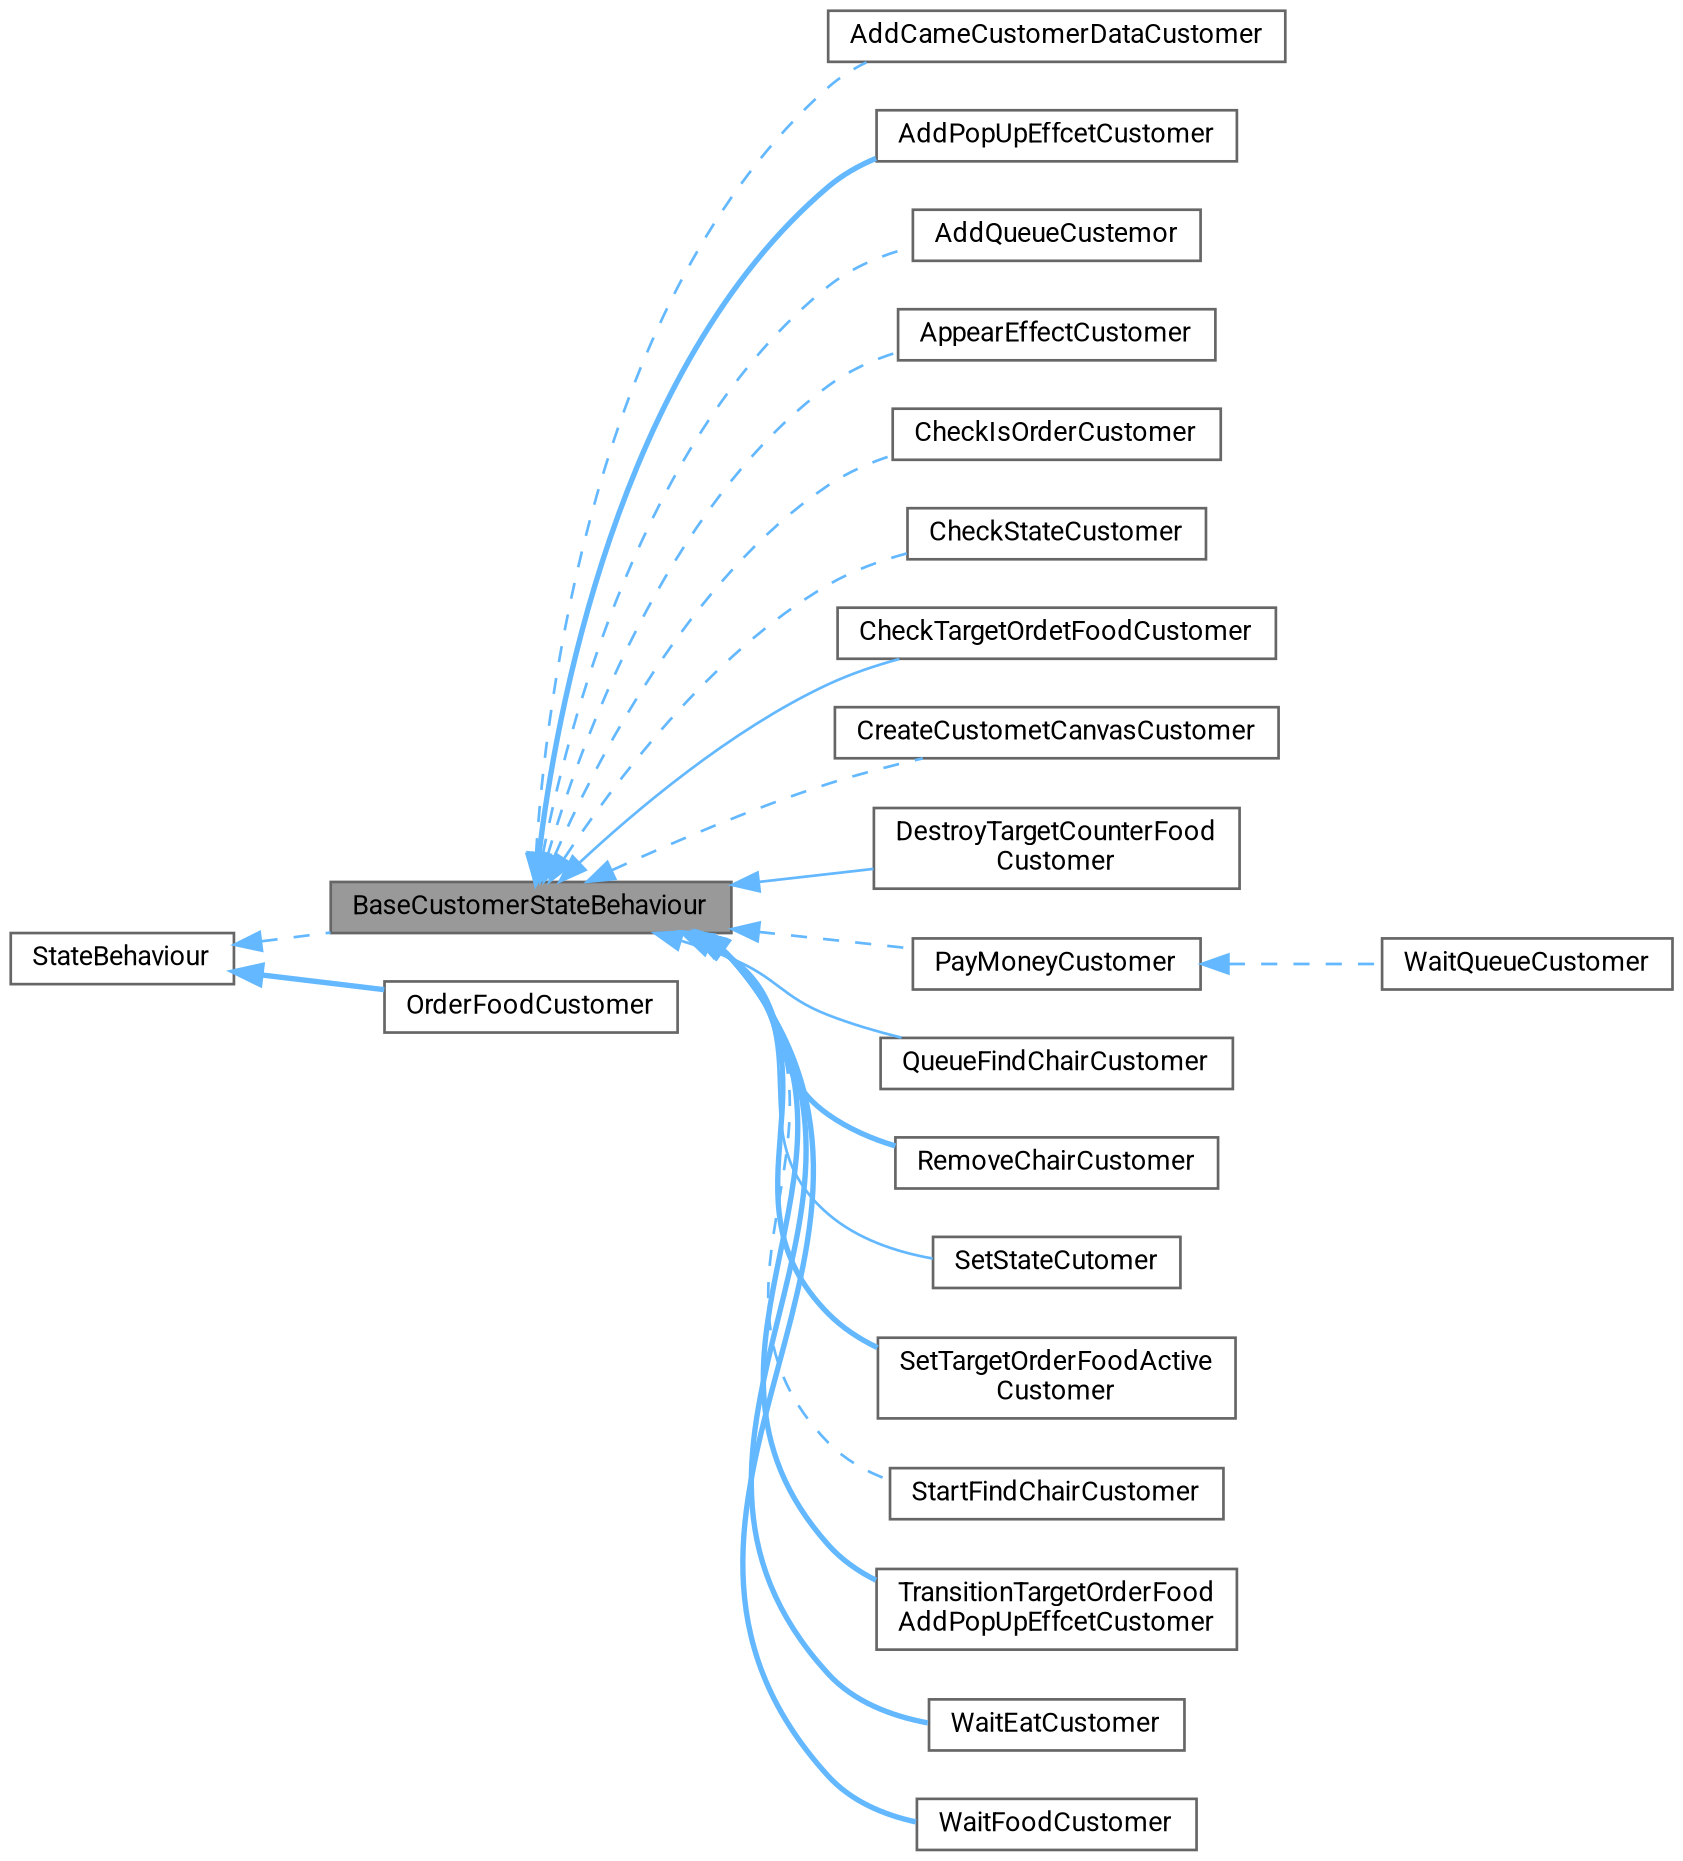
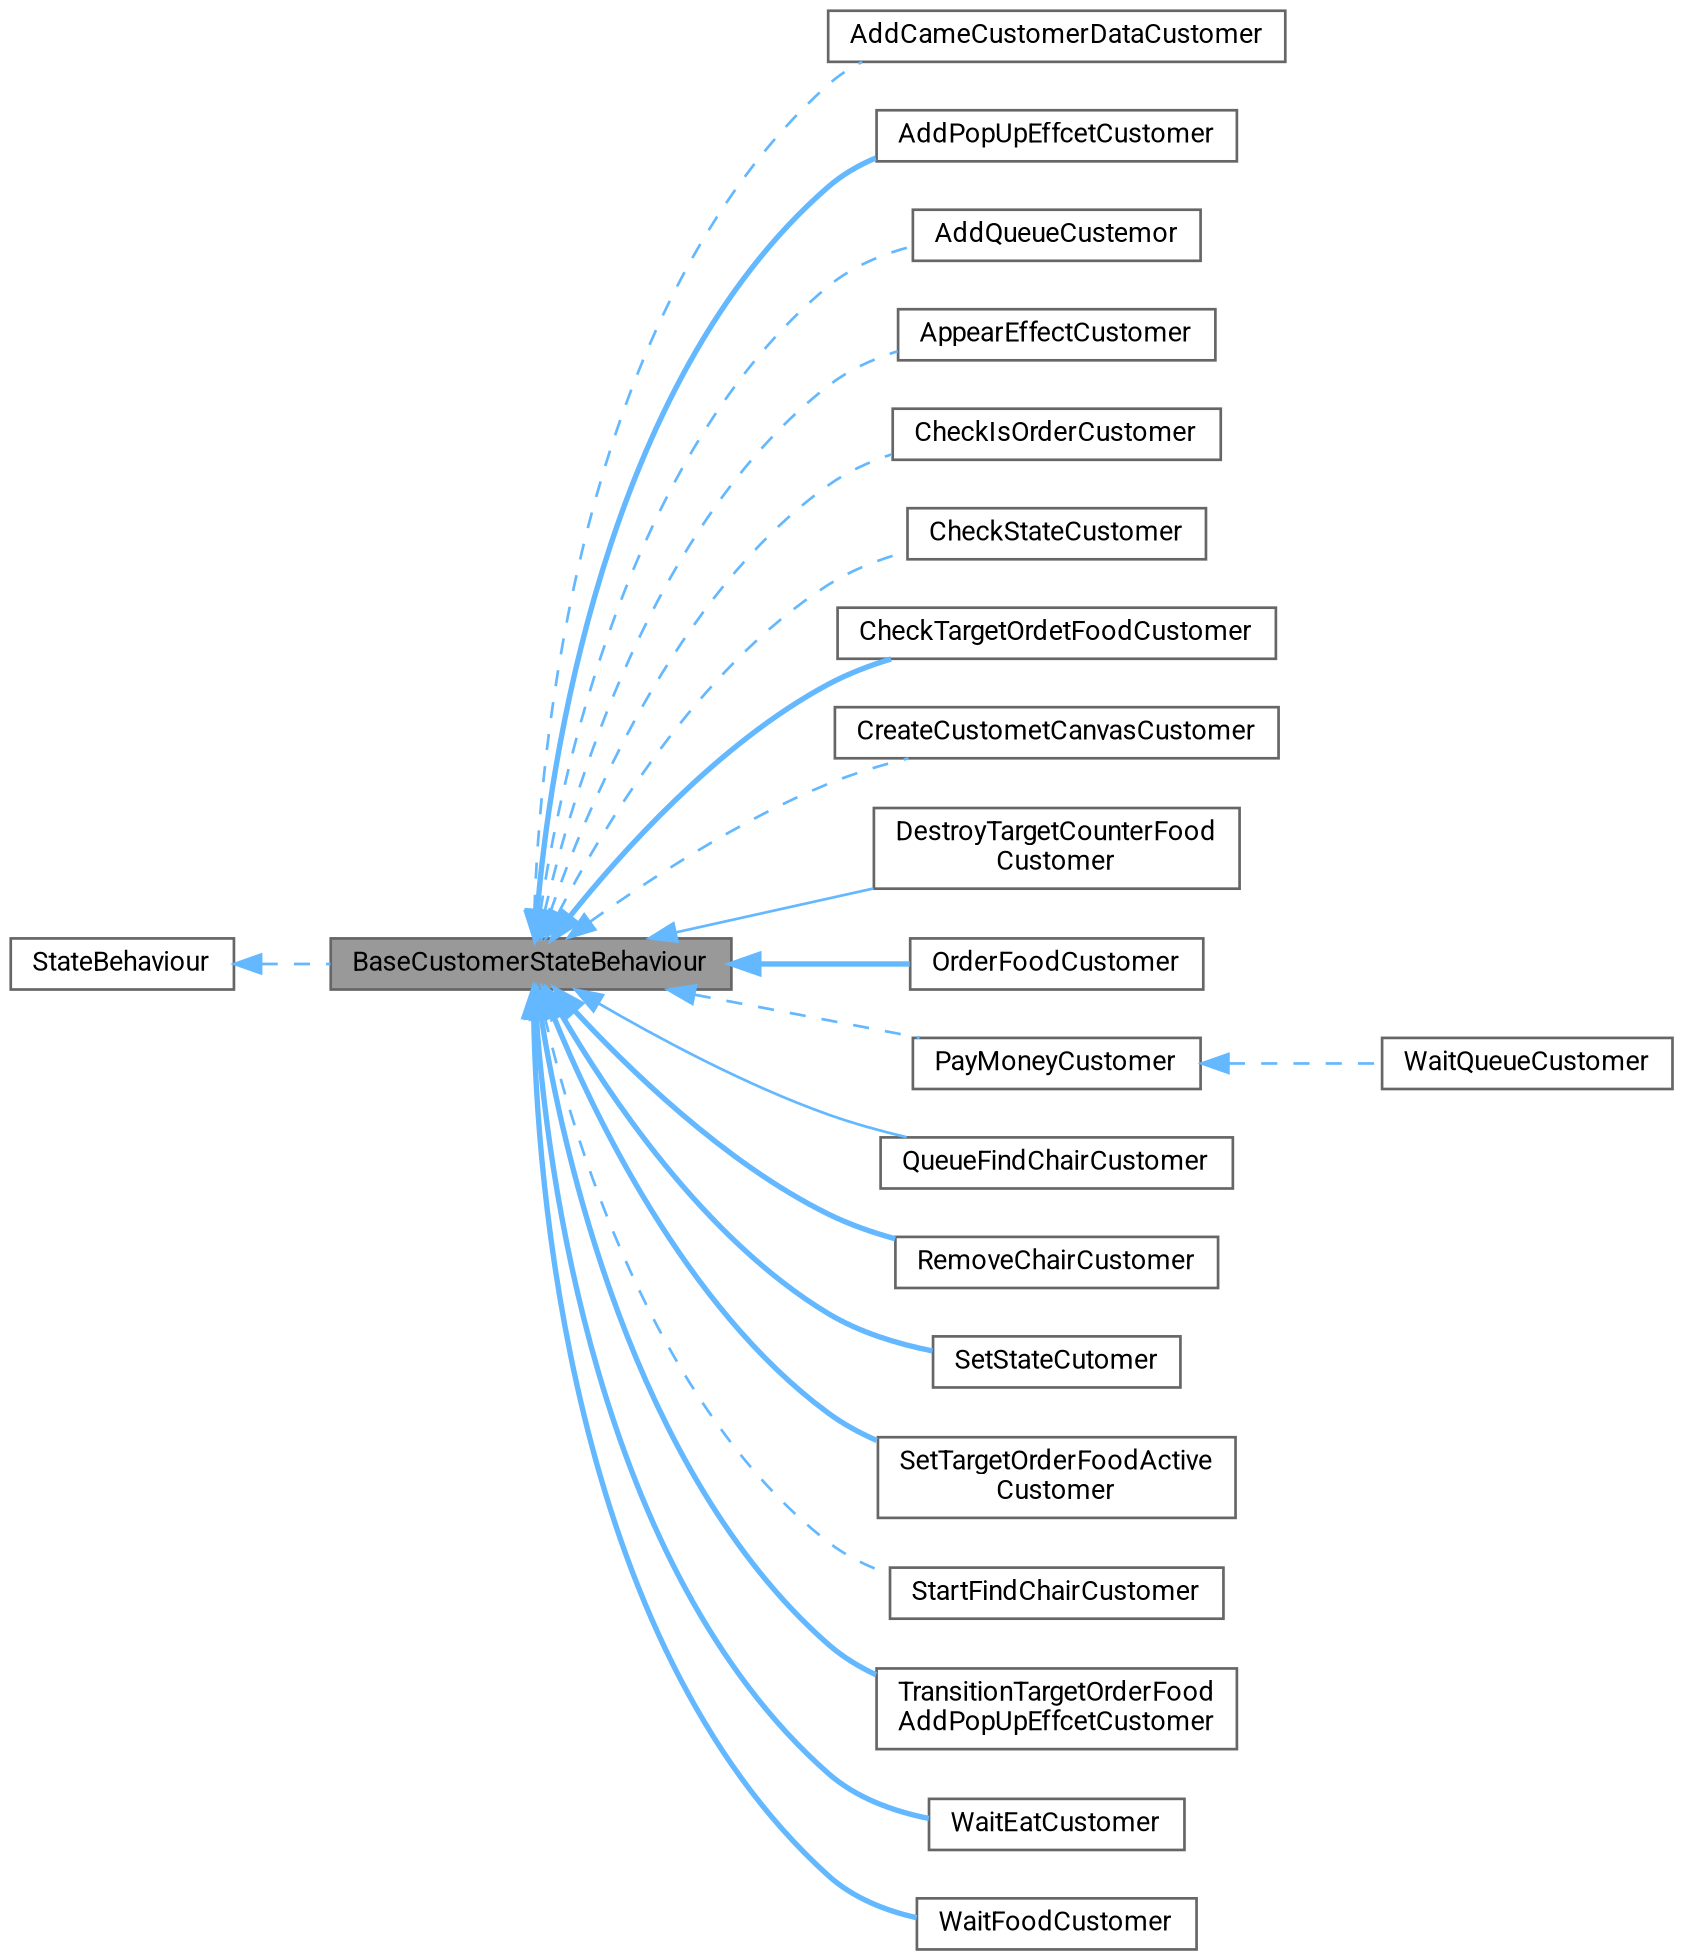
(728, 742) -> (713, 766)
(323, 982) -> (835, 964)
(828, 1214) -> (715, 1221)
